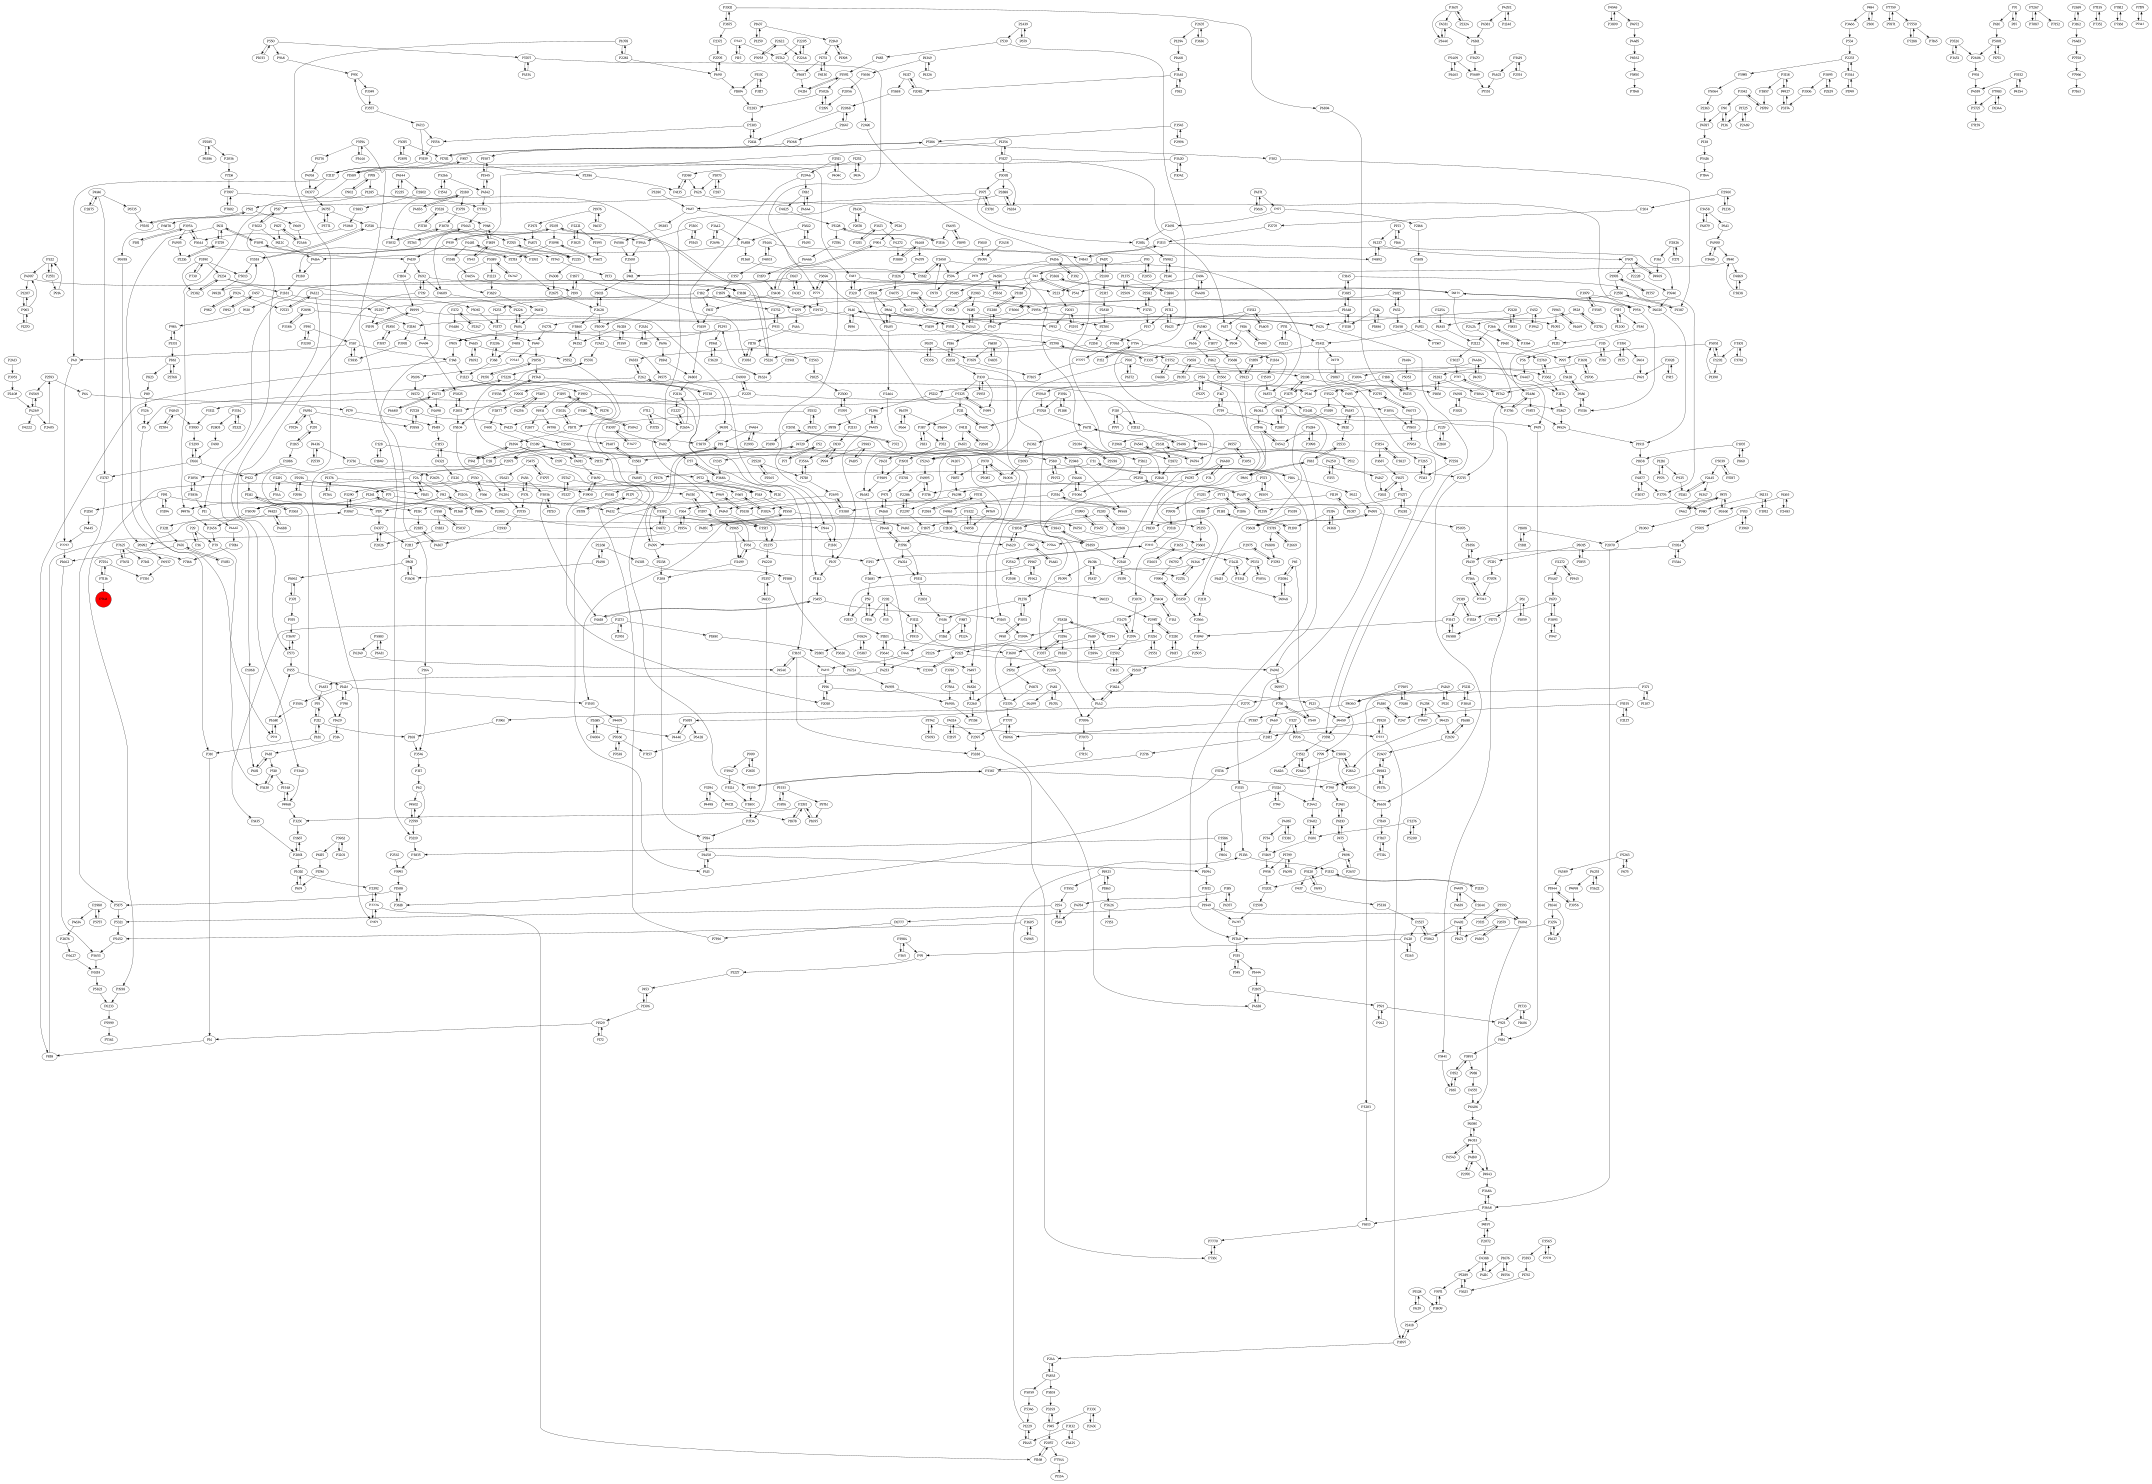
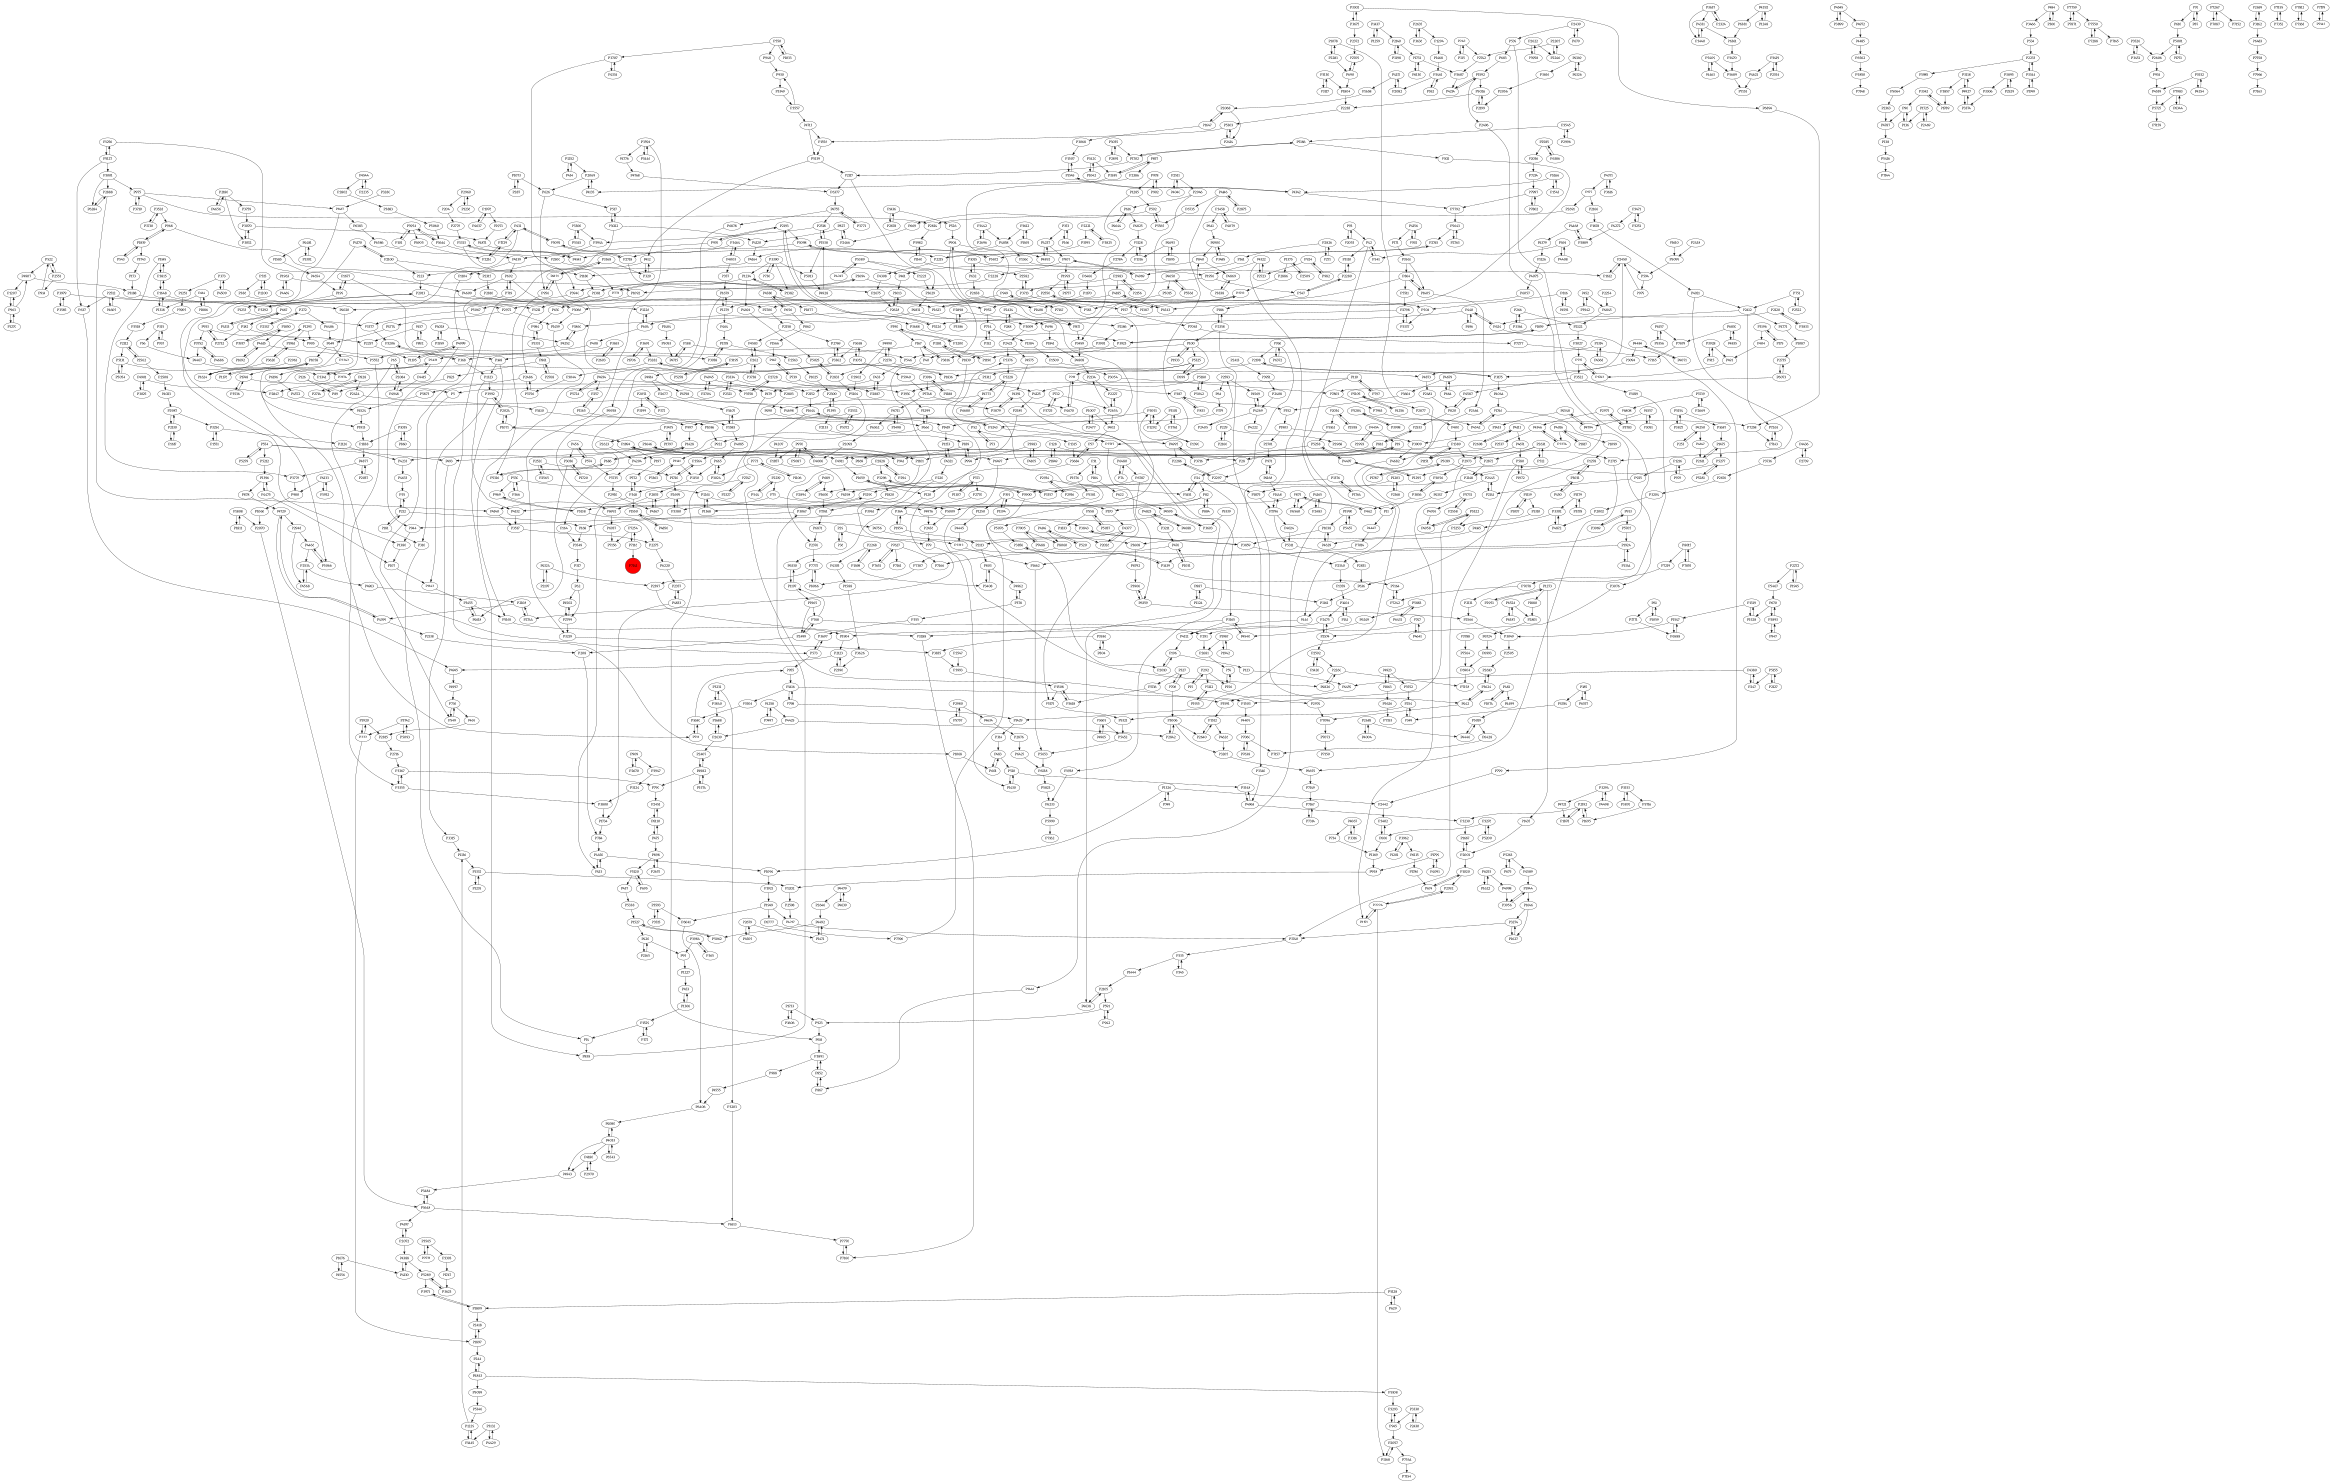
(705, 301) -> (969, 320)
(146, 401) -> (319, 386)
(859, 609) -> none
